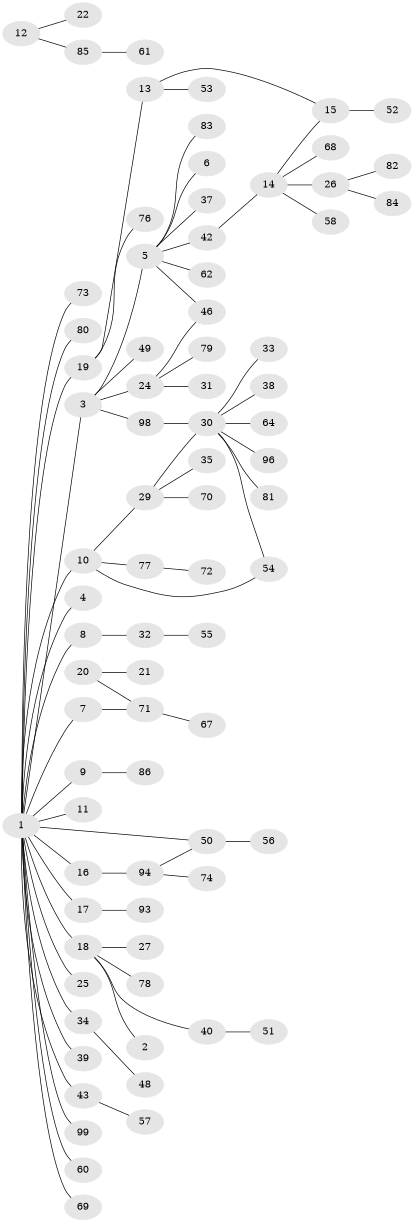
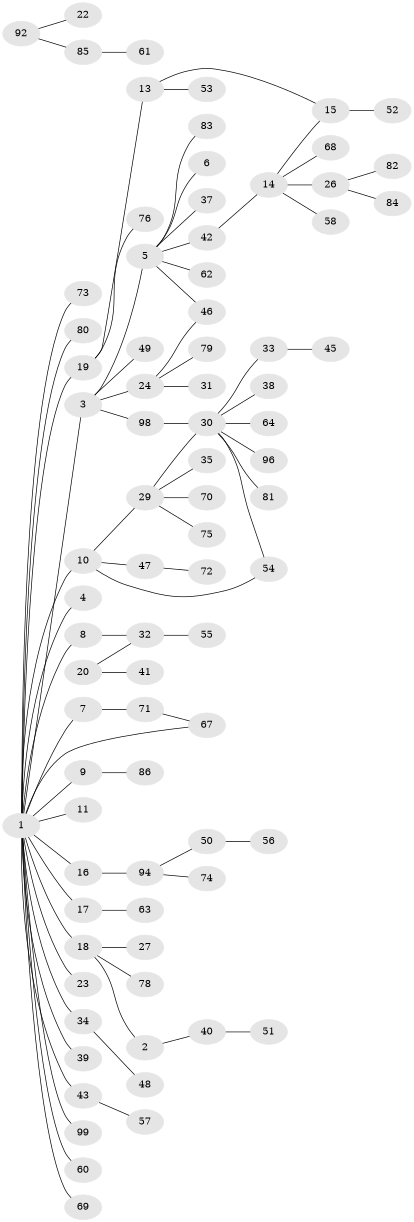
(21, 34) -> (21, 34)
none -> (331, 349)
none -> (207, 535)
(145, 566) -> (145, 566)
(145, 672) -> (145, 672)
(114, 691) -> (114, 654)
(114, 834) -> (90, 744)
(145, 910) -> (145, 910)
(83, 984) -> (83, 984)
(131, 1006) -> (176, 1040)
